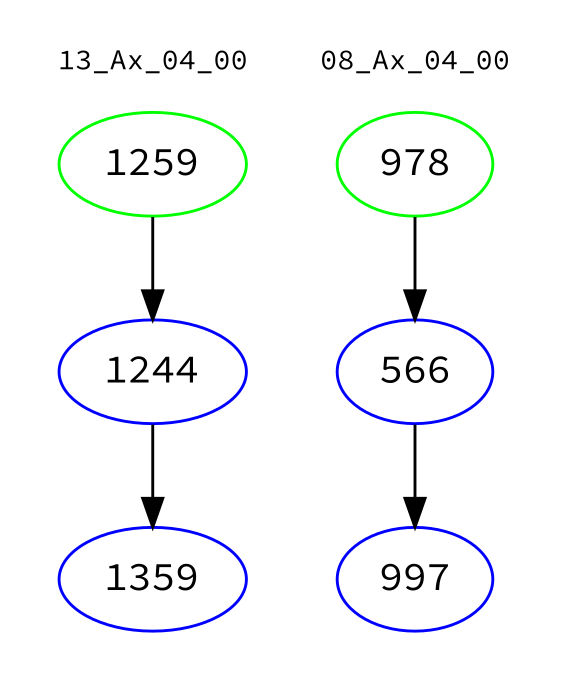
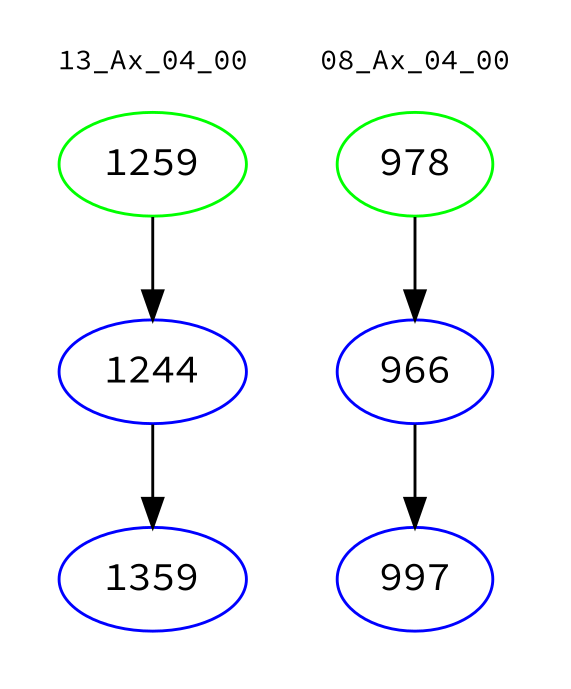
(415, 372) -> (415, 372)
